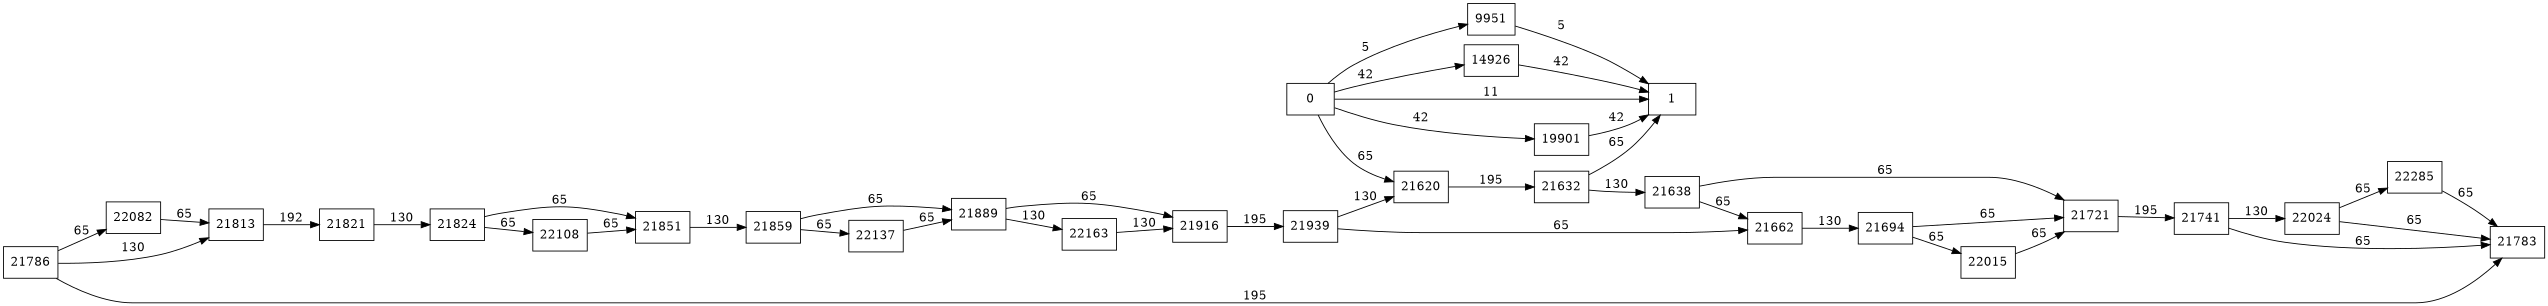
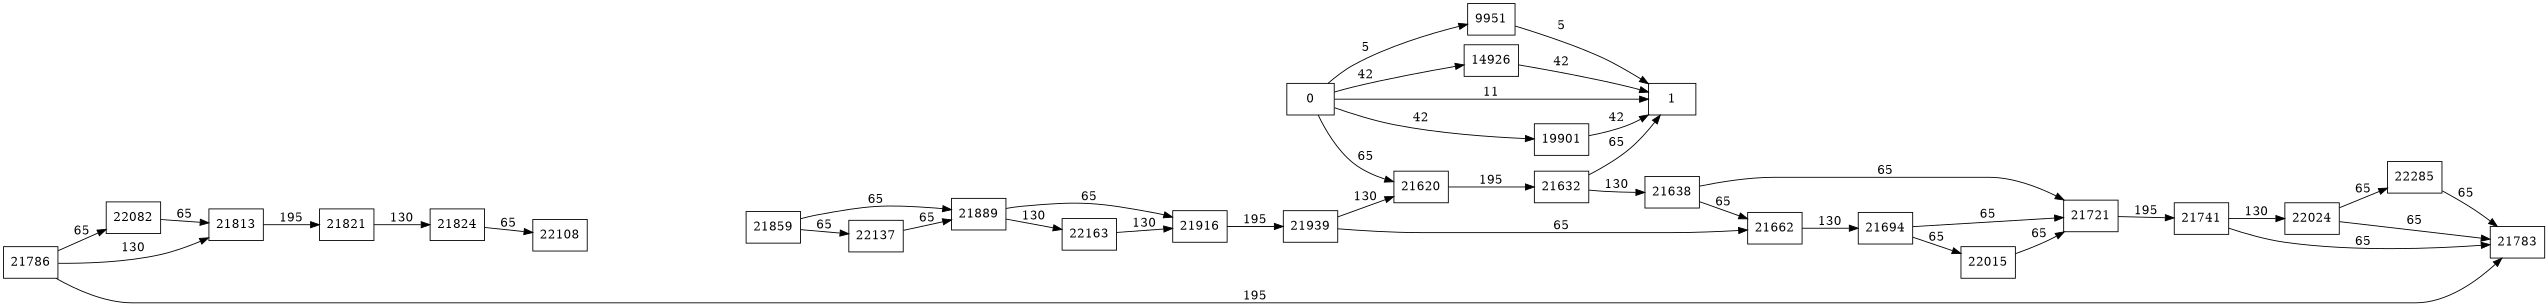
(291, 218) -> (291, 218)
(663, 227) -> none
